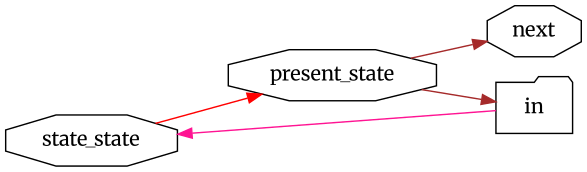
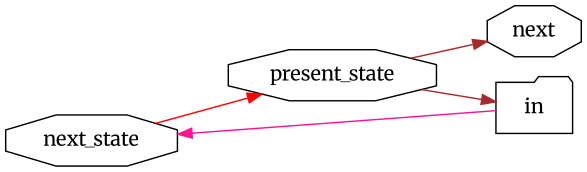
(92, 141) -> (92, 141)
